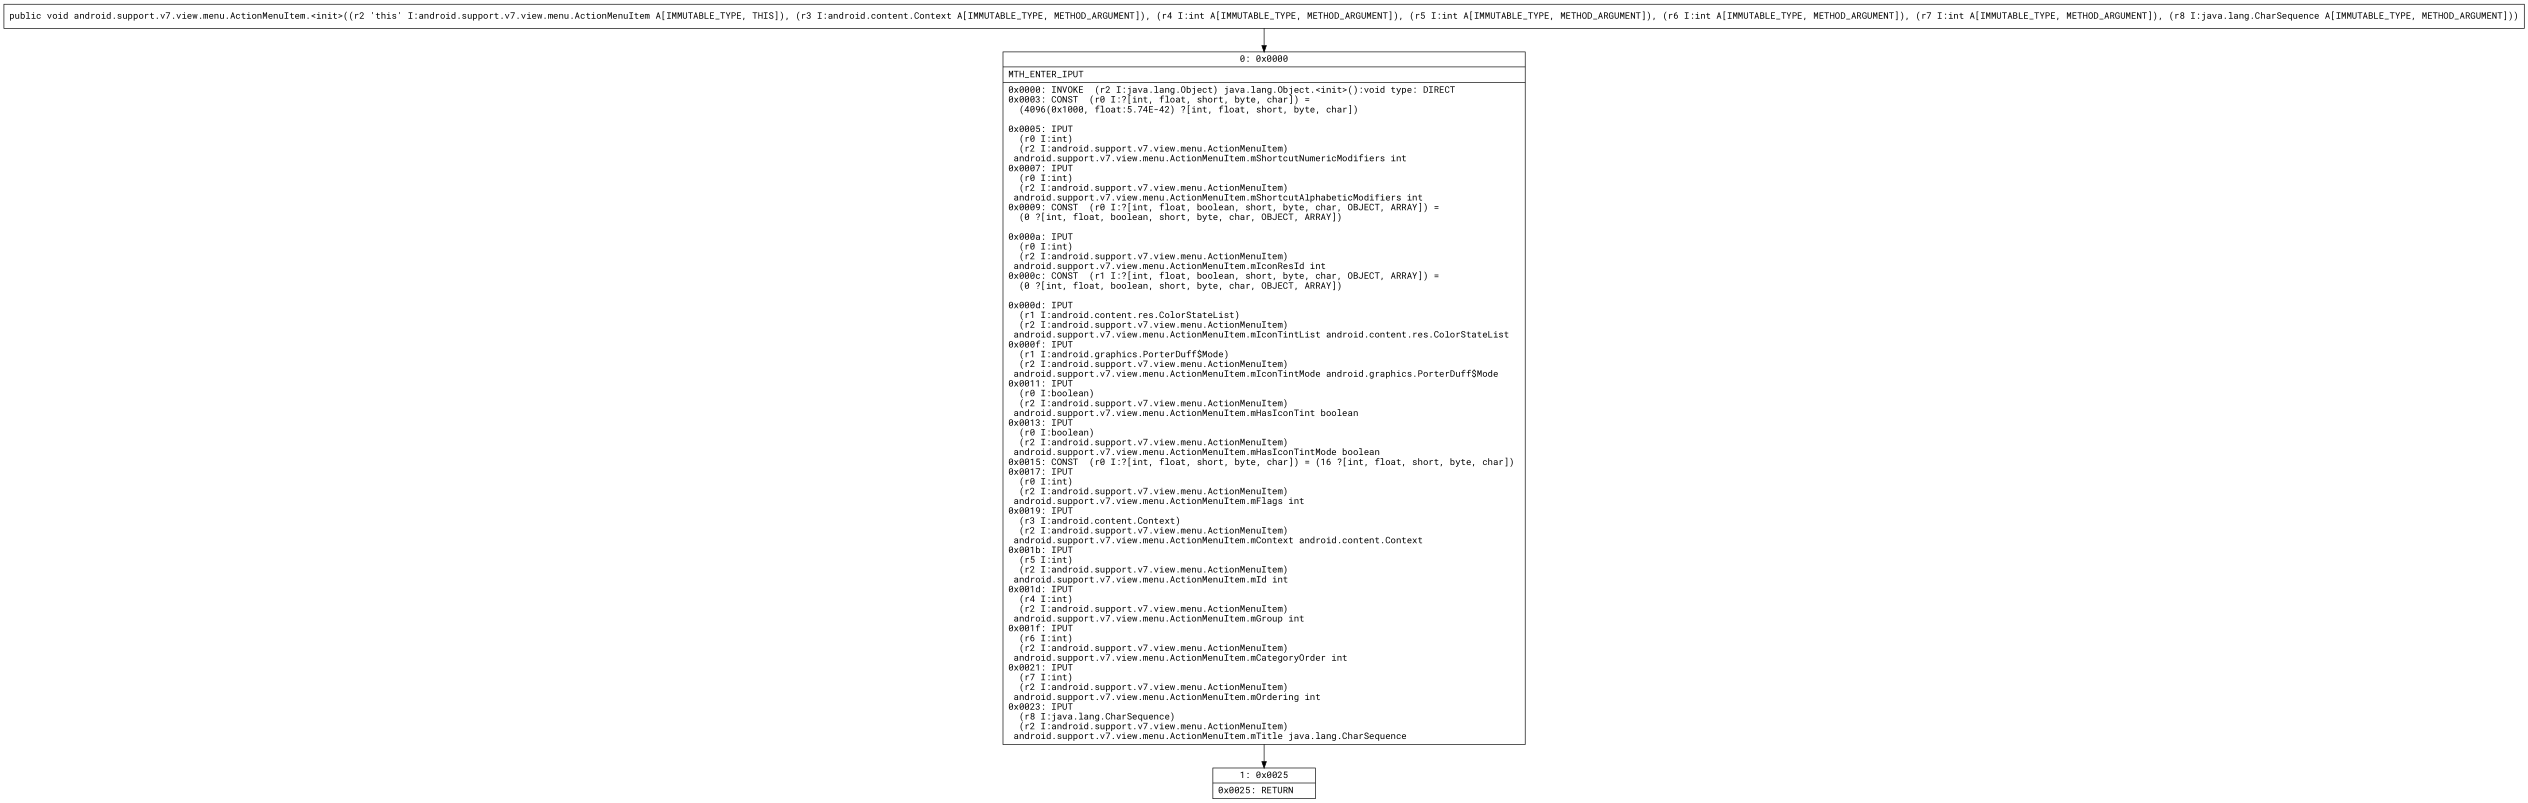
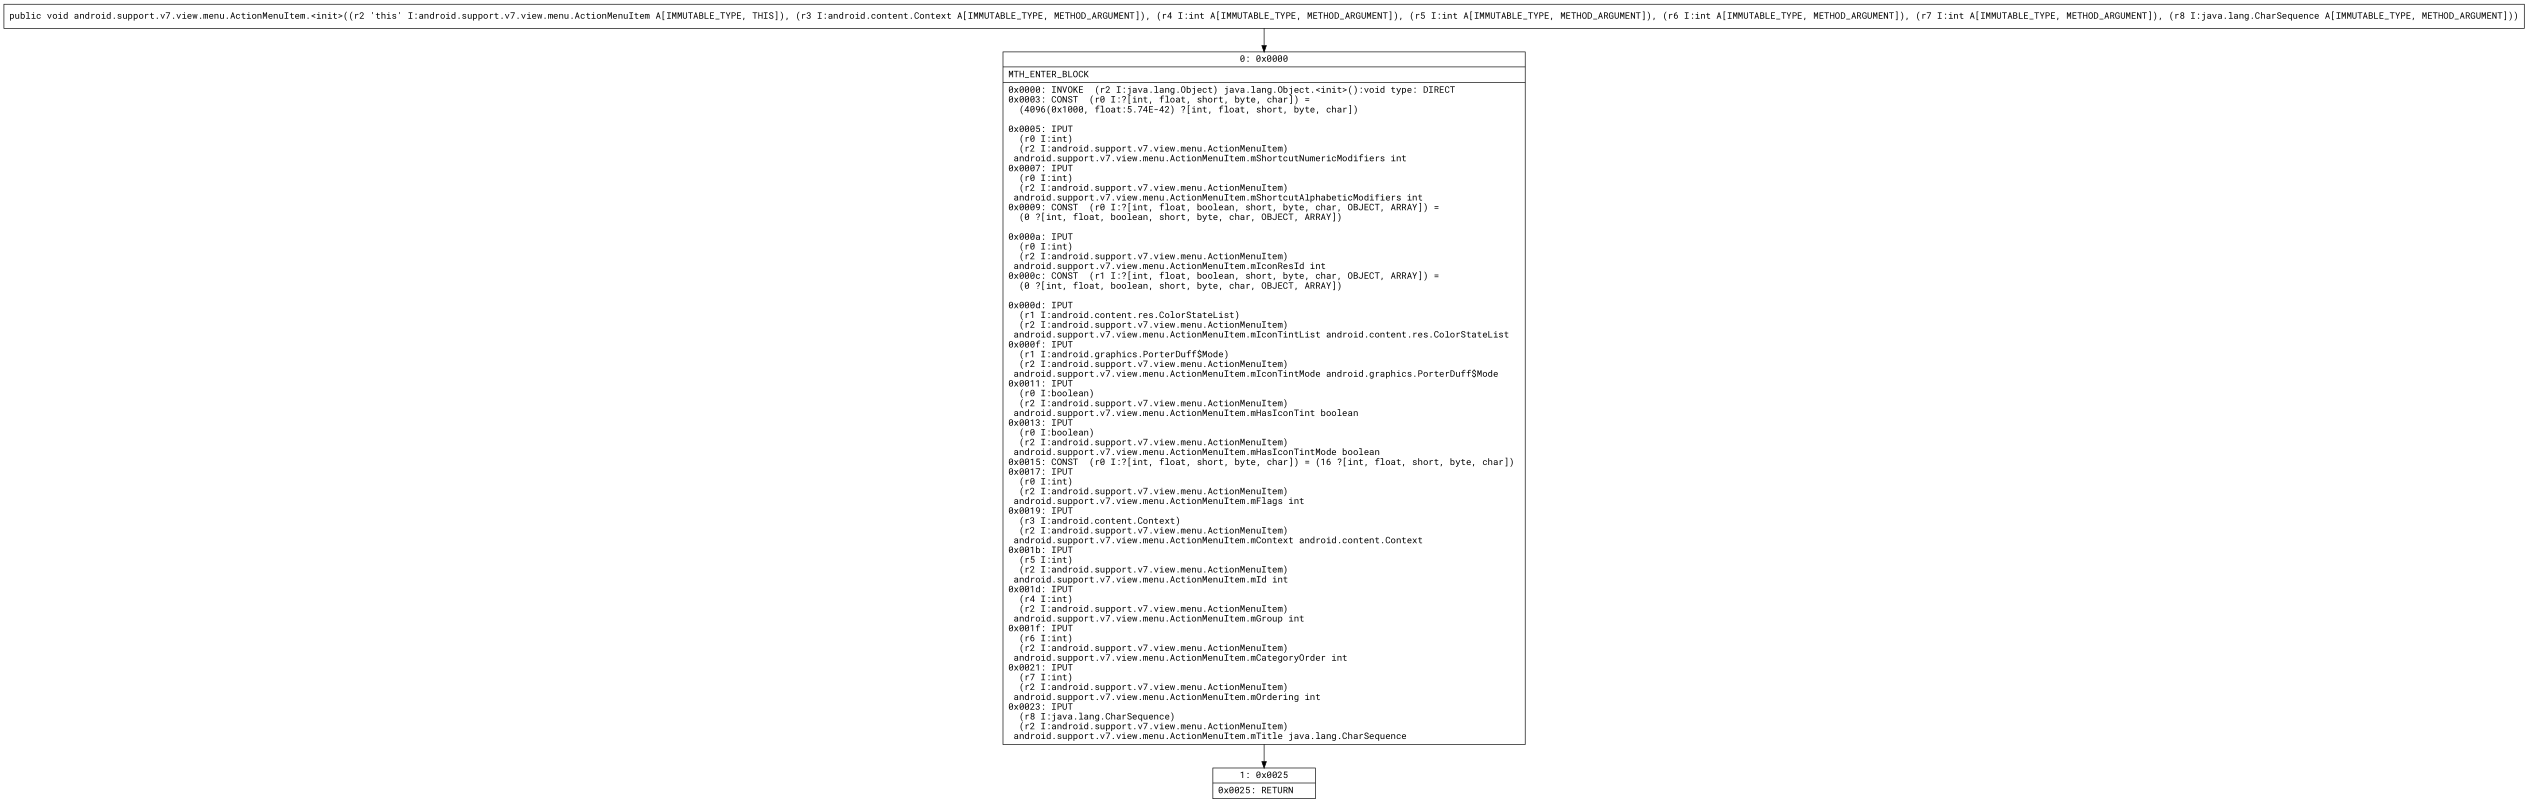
(1046, 74) -> (1049, 74)
